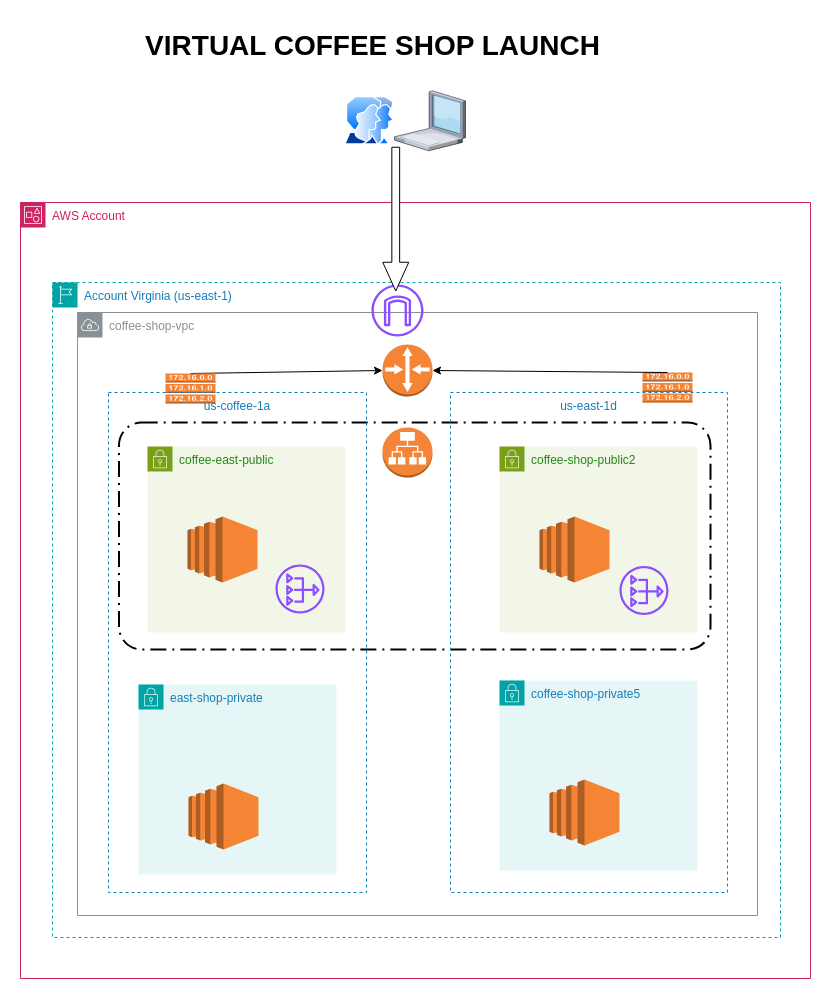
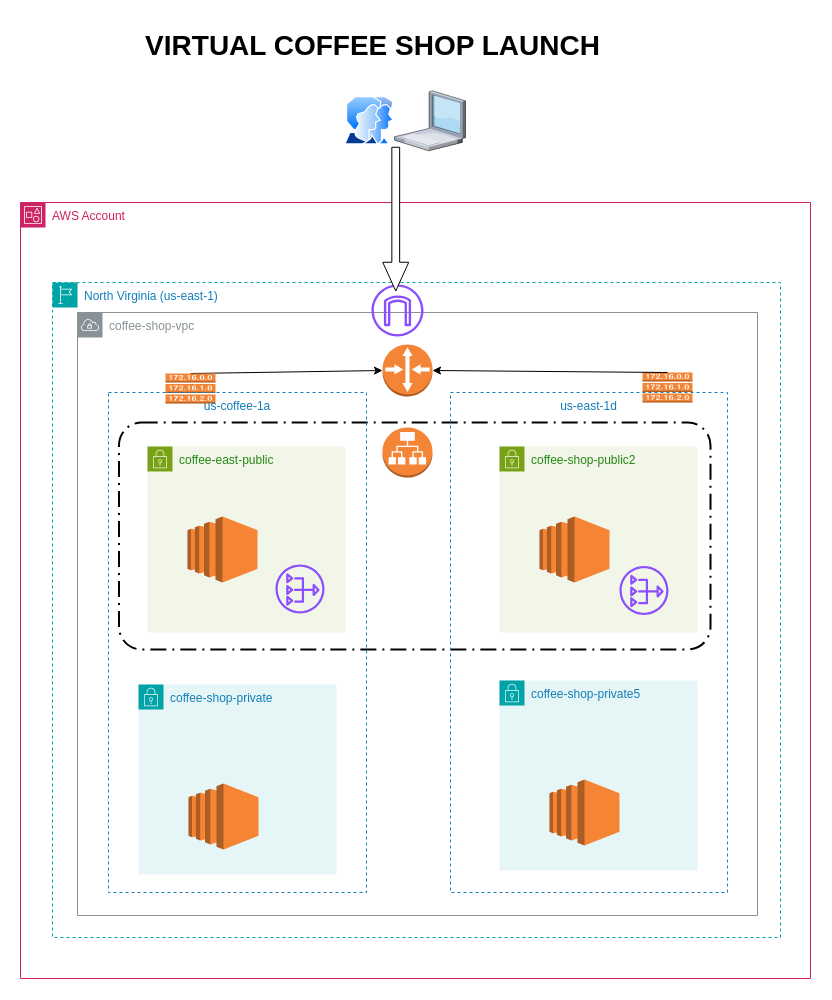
(171, 297) -> (164, 297)
(226, 699) -> (233, 699)
